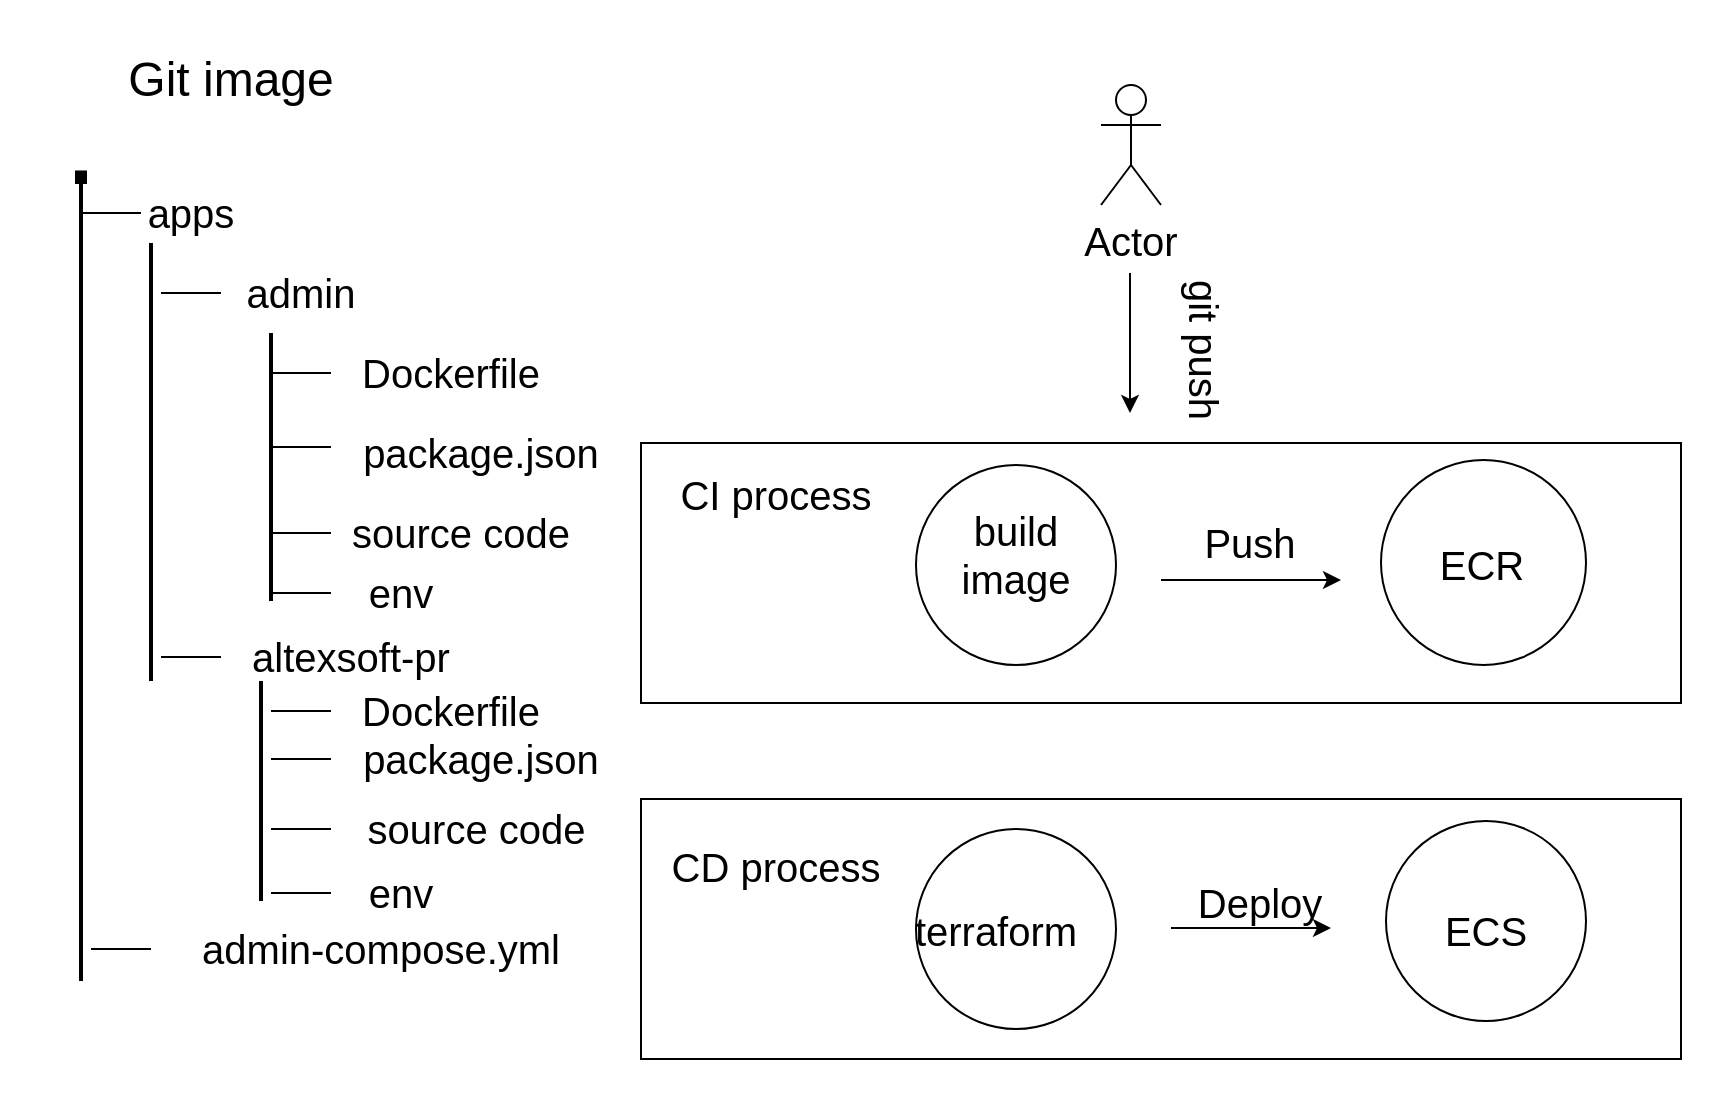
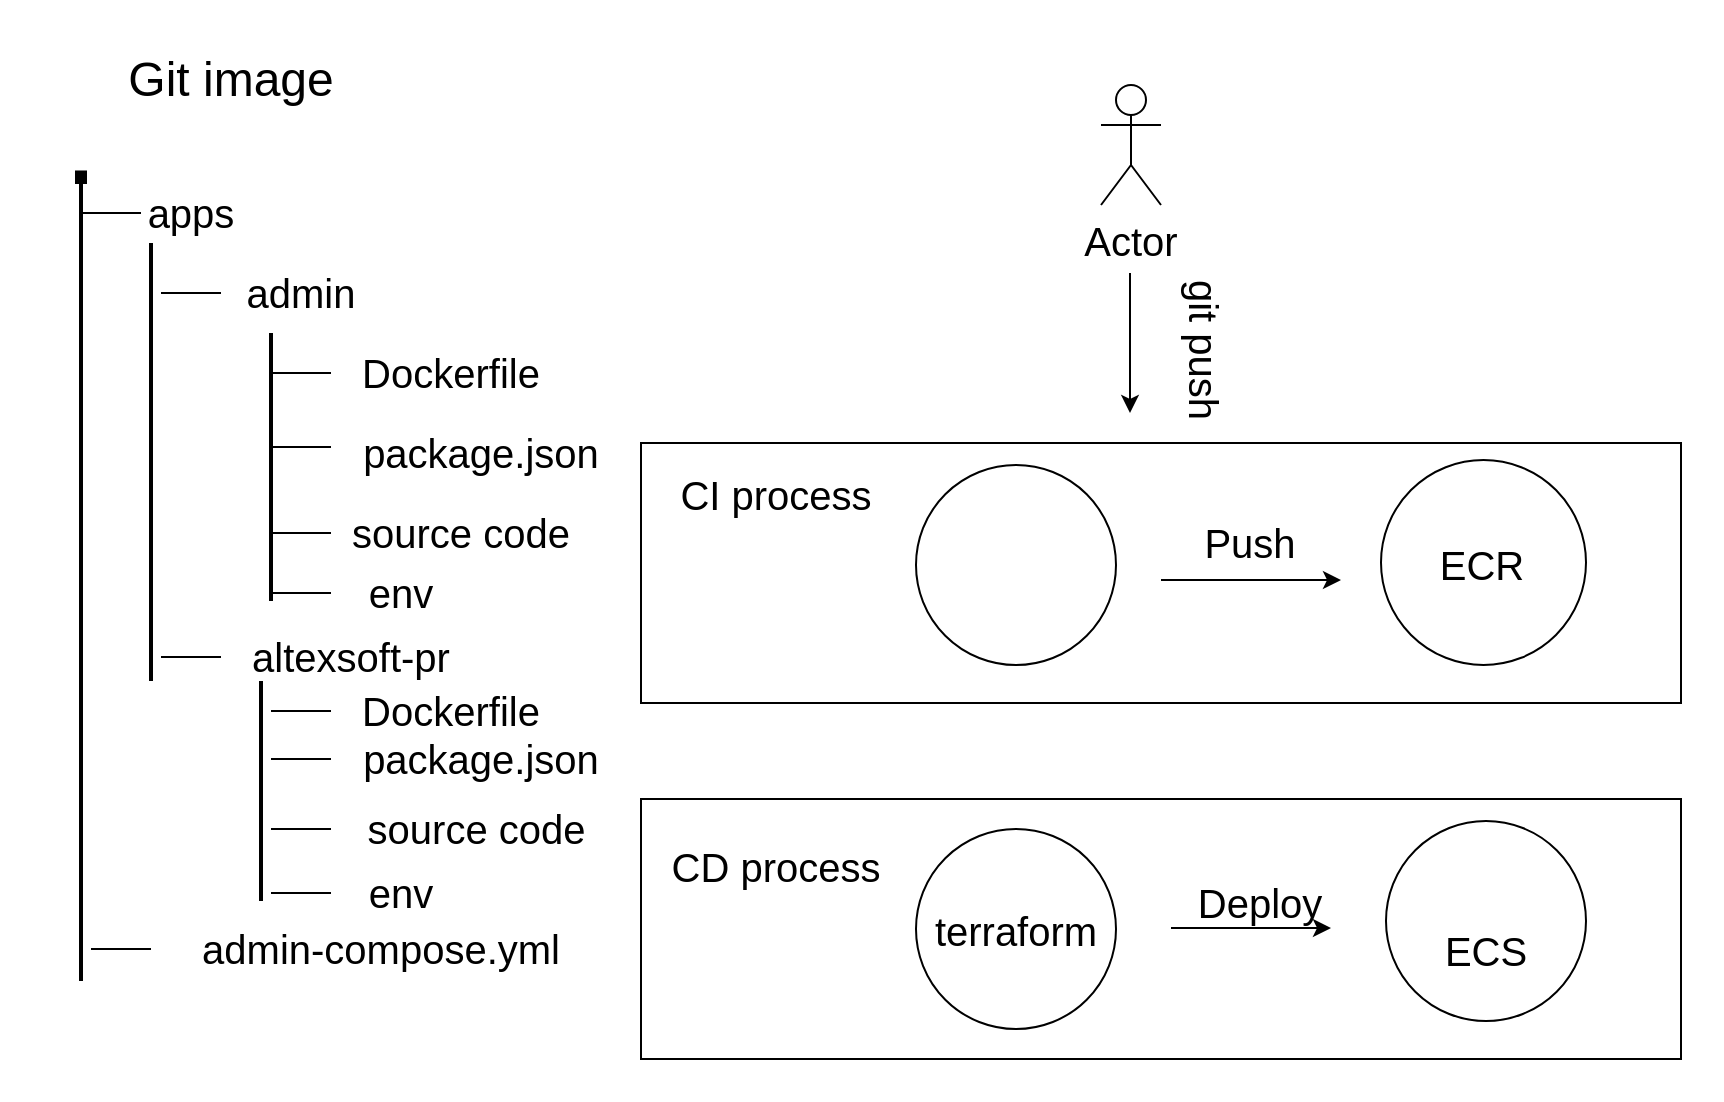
(1016, 555) -> none
(996, 931) -> (1016, 931)
(1486, 931) -> (1486, 951)
